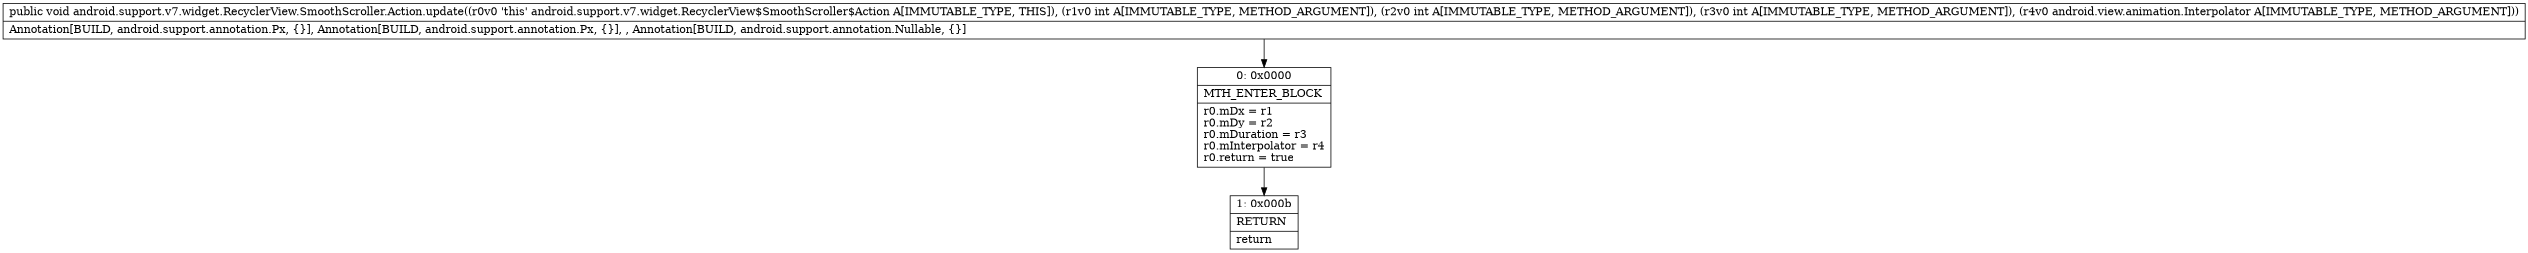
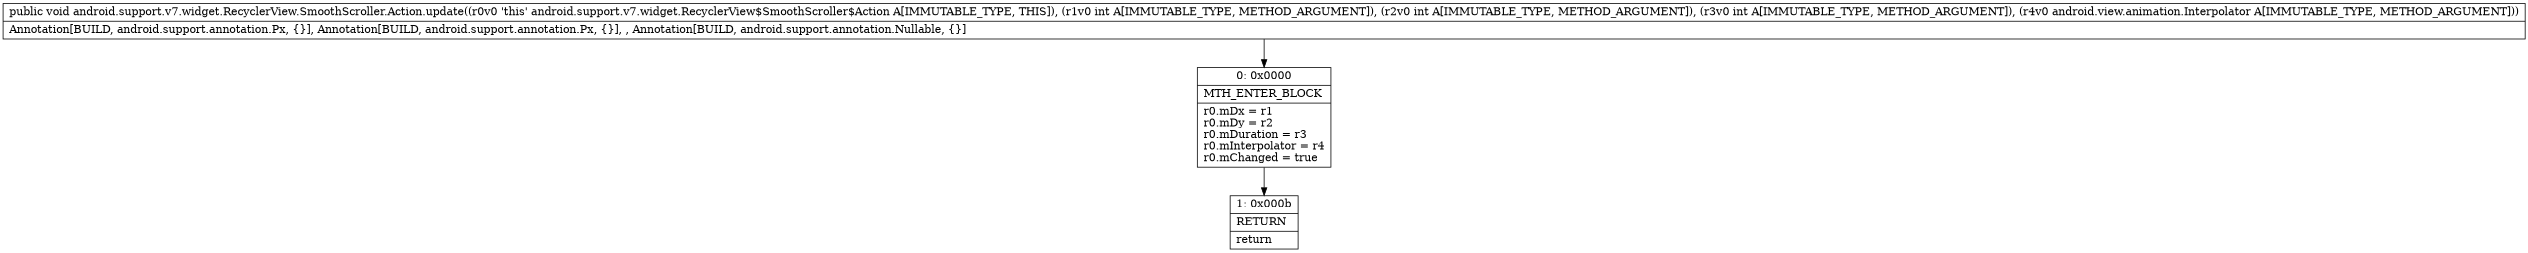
(1249, 158) -> (1261, 158)
